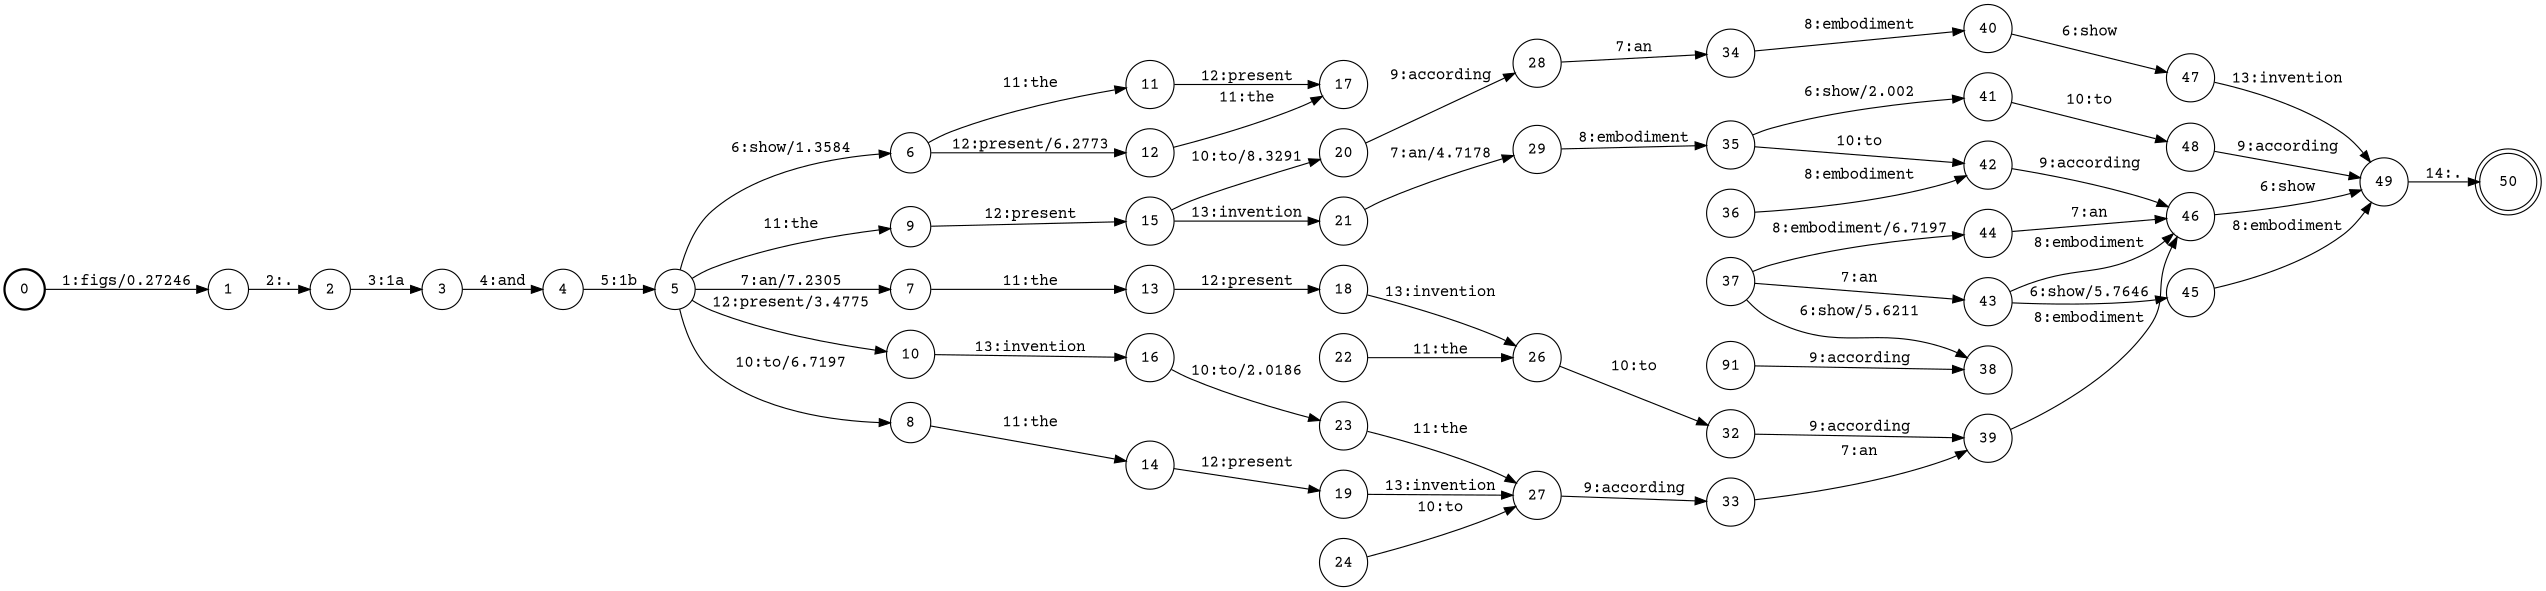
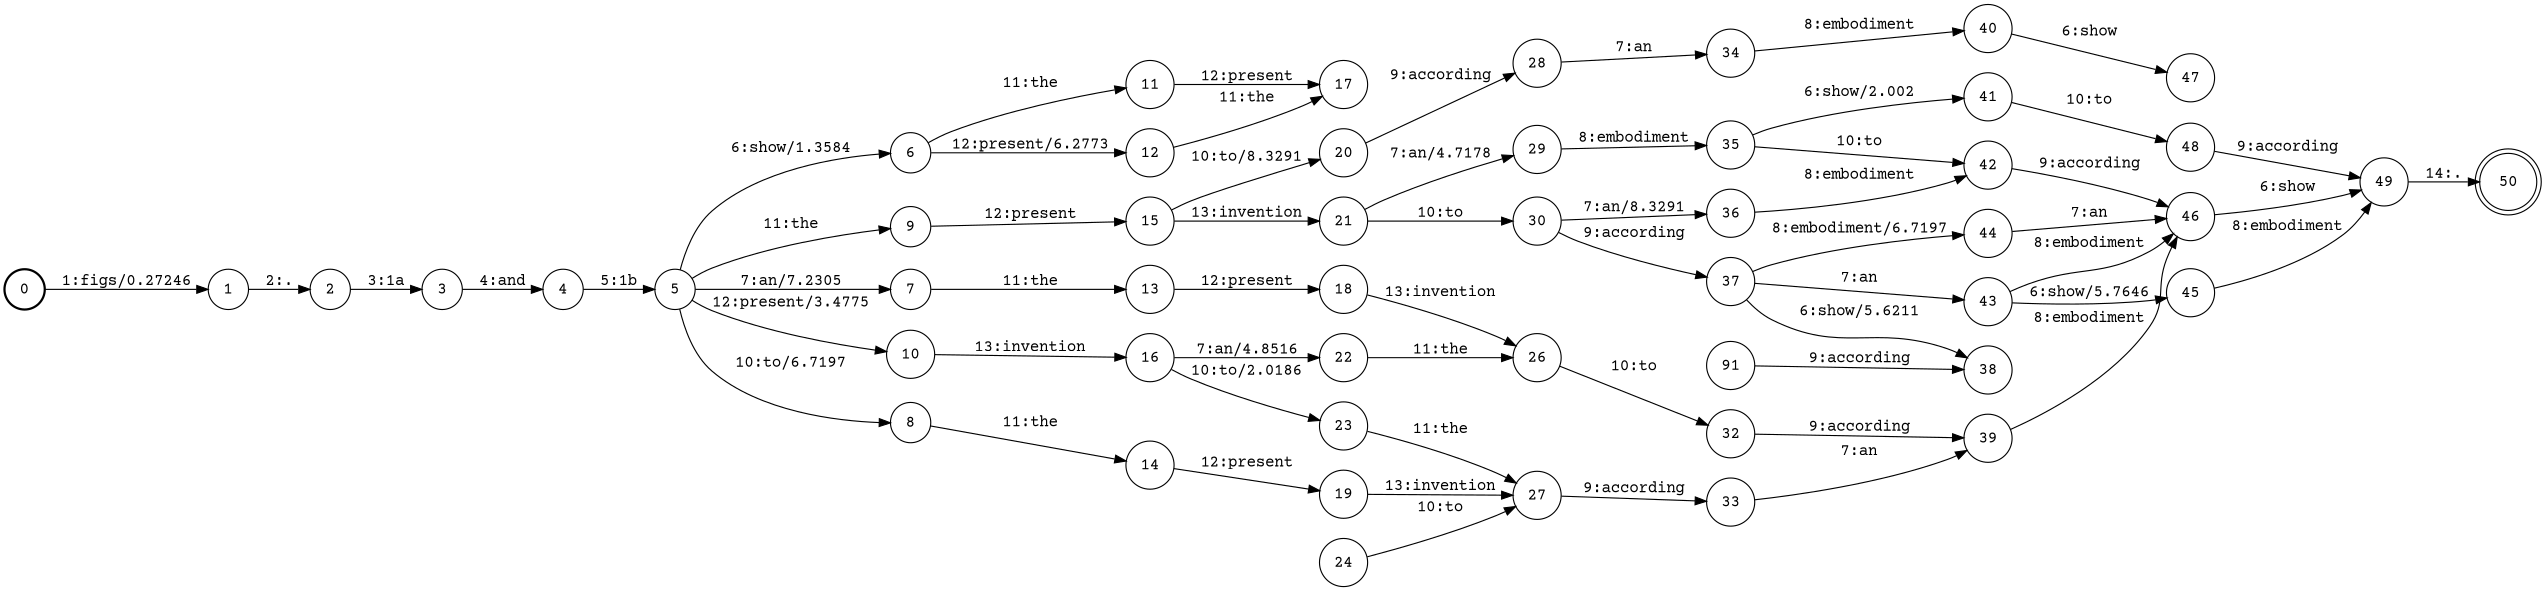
(2294, 107) -> none
none -> (1537, 221)
none -> (1241, 358)
